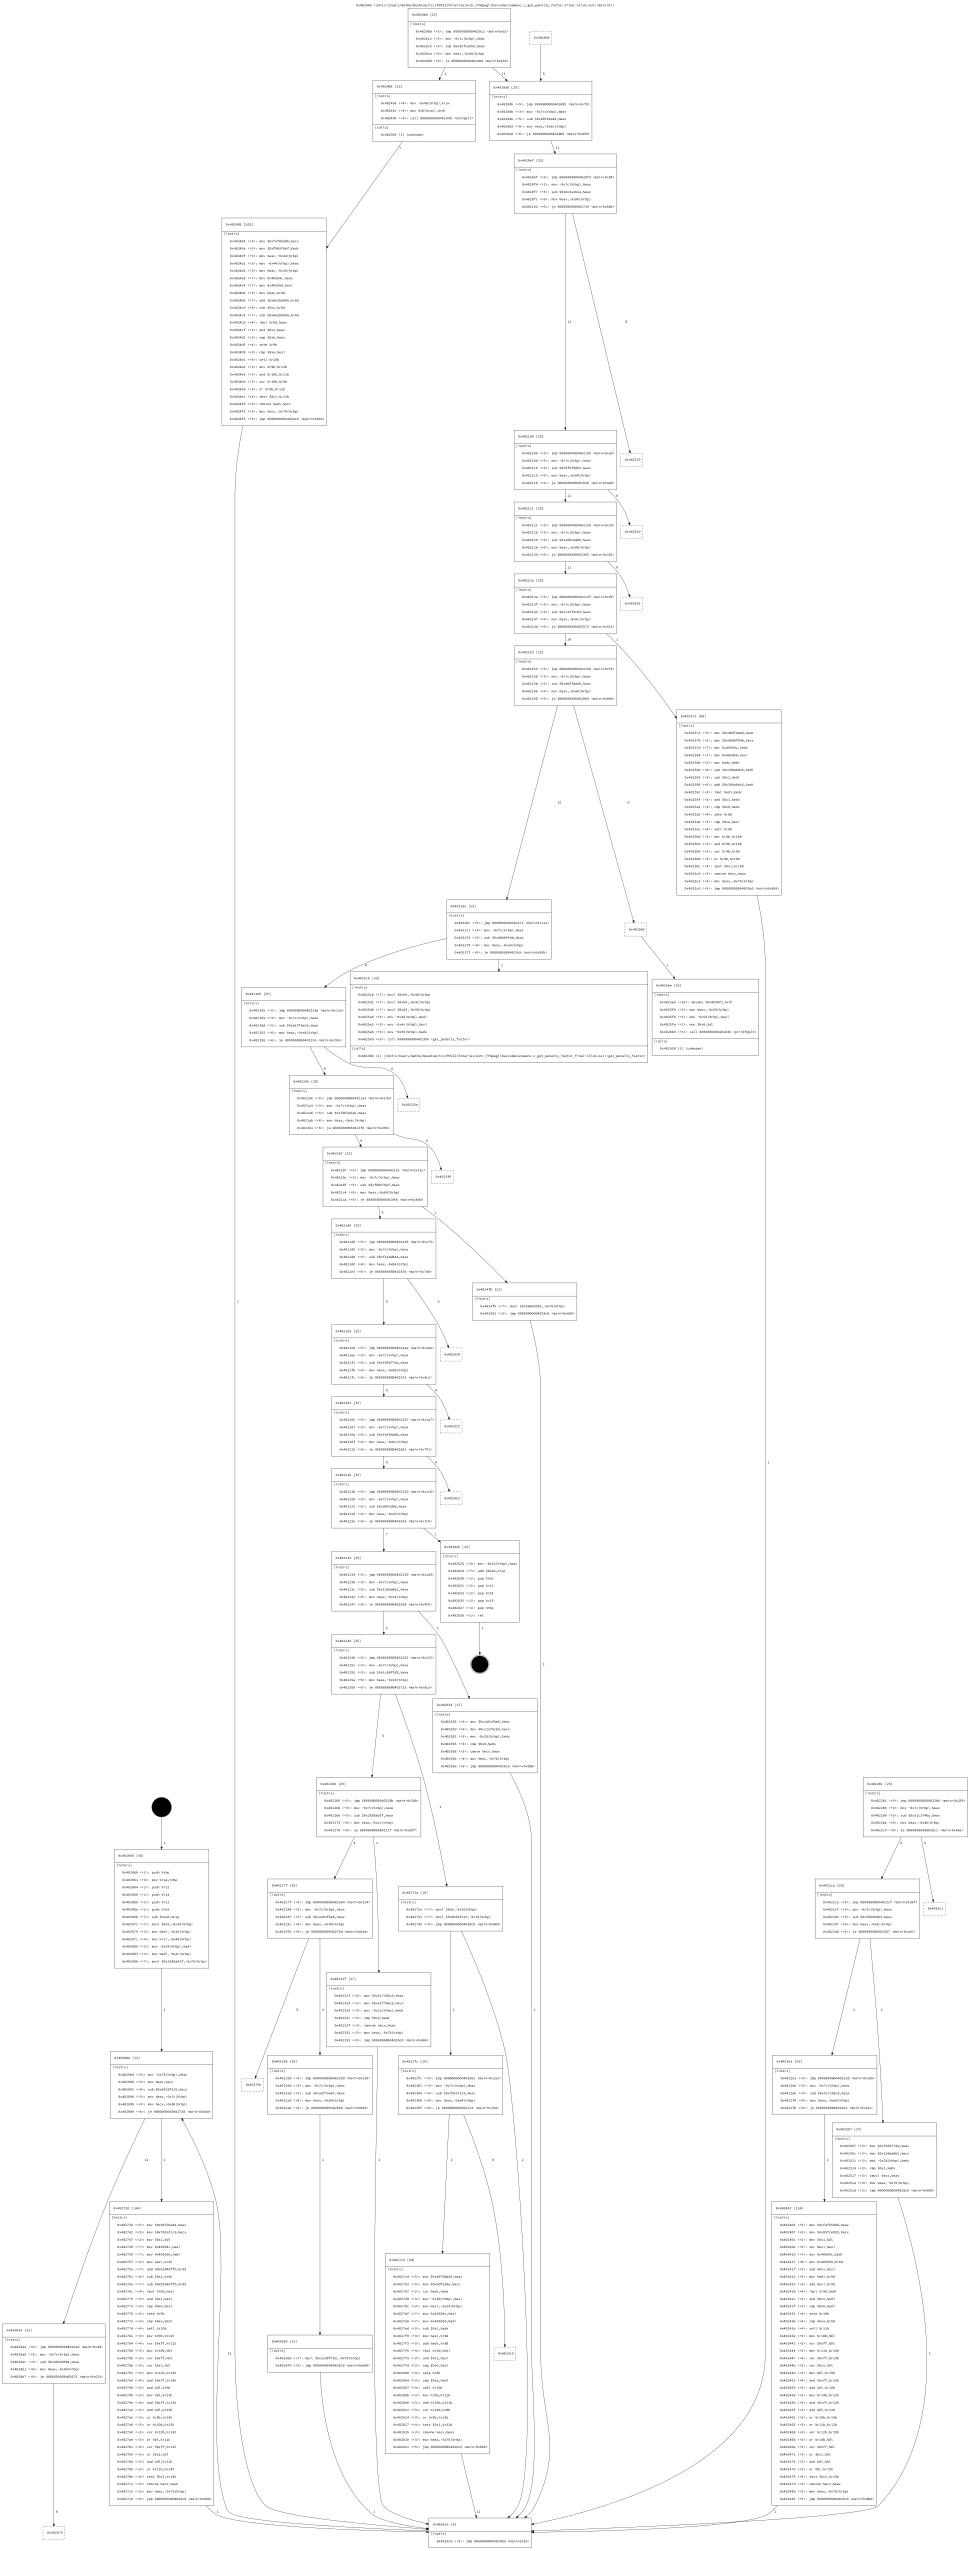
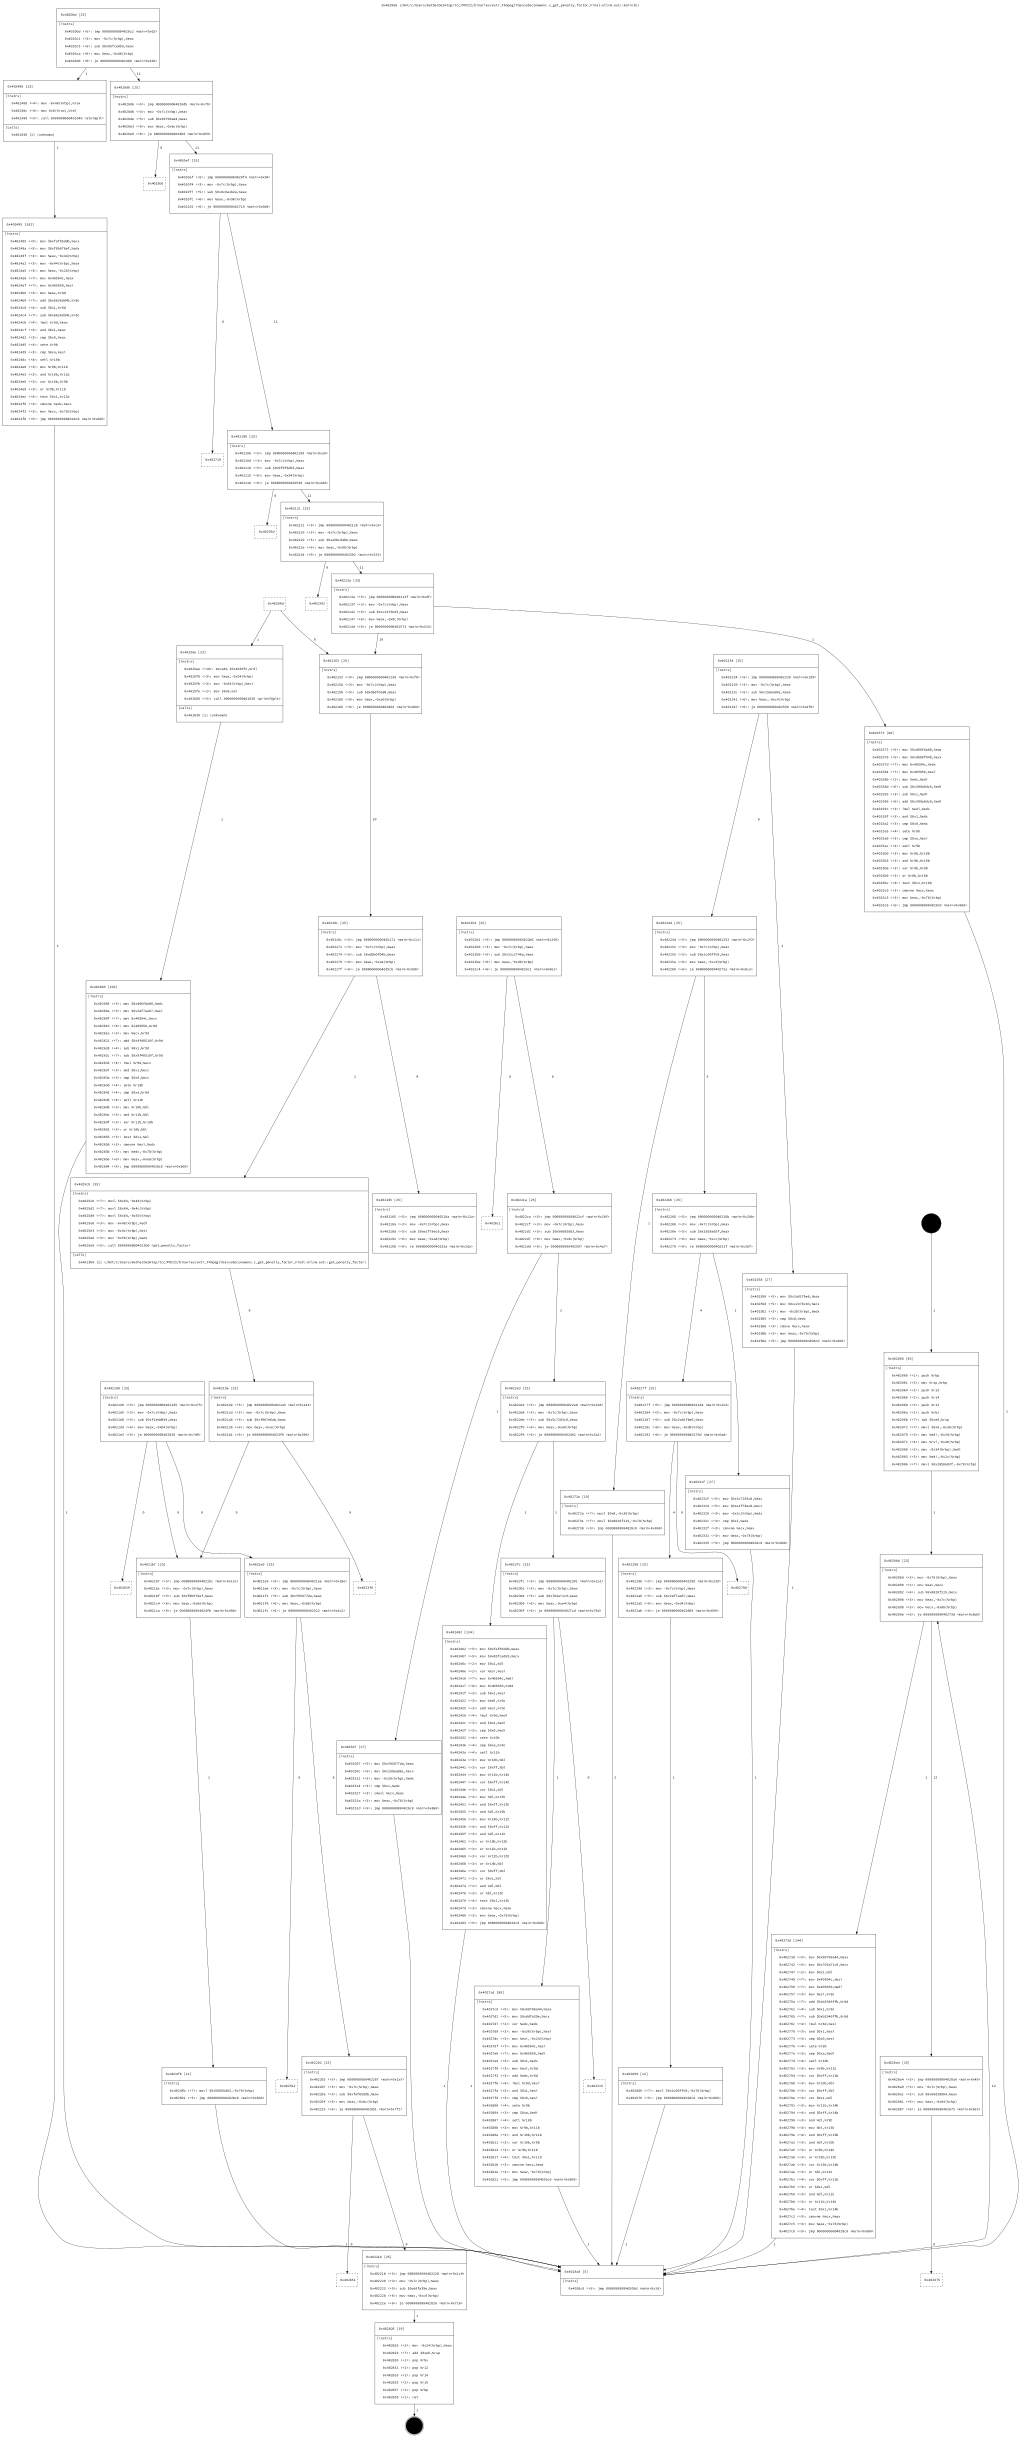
(541, 62) -> (157, 158)
(603, 813) -> (302, 633)
(317, 1060) -> (242, 1324)
none -> (138, 1077)
(409, 1105) -> none
(379, 1212) -> (165, 1499)
(384, 1539) -> none
(451, 1992) -> (553, 1499)
(478, 2512) -> (587, 2244)
